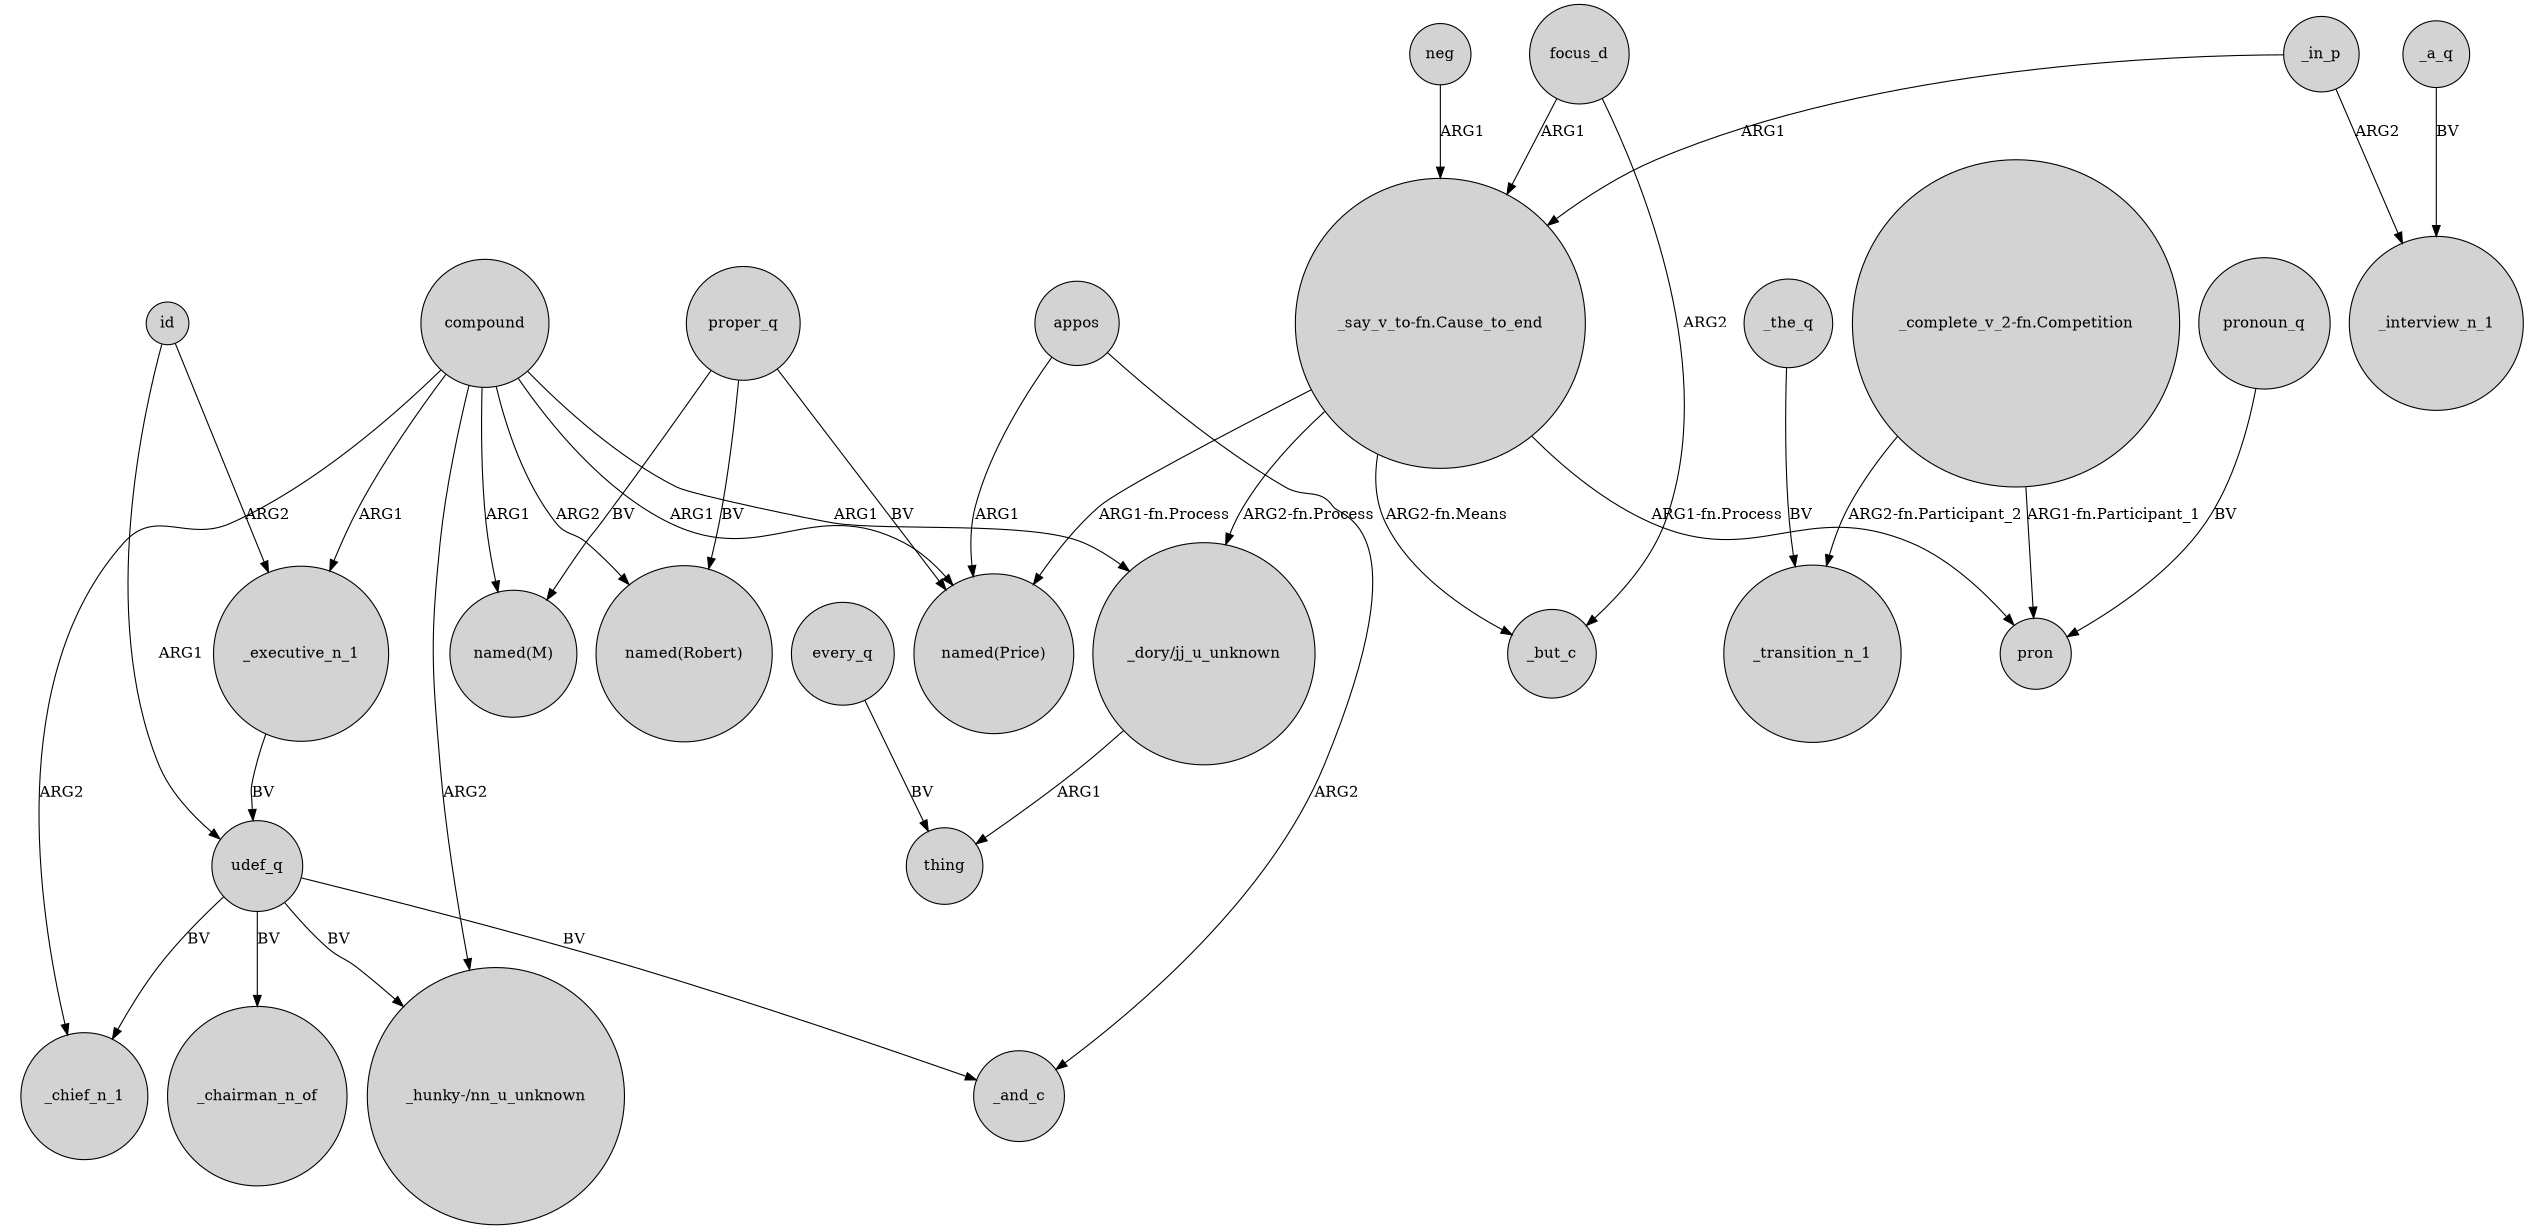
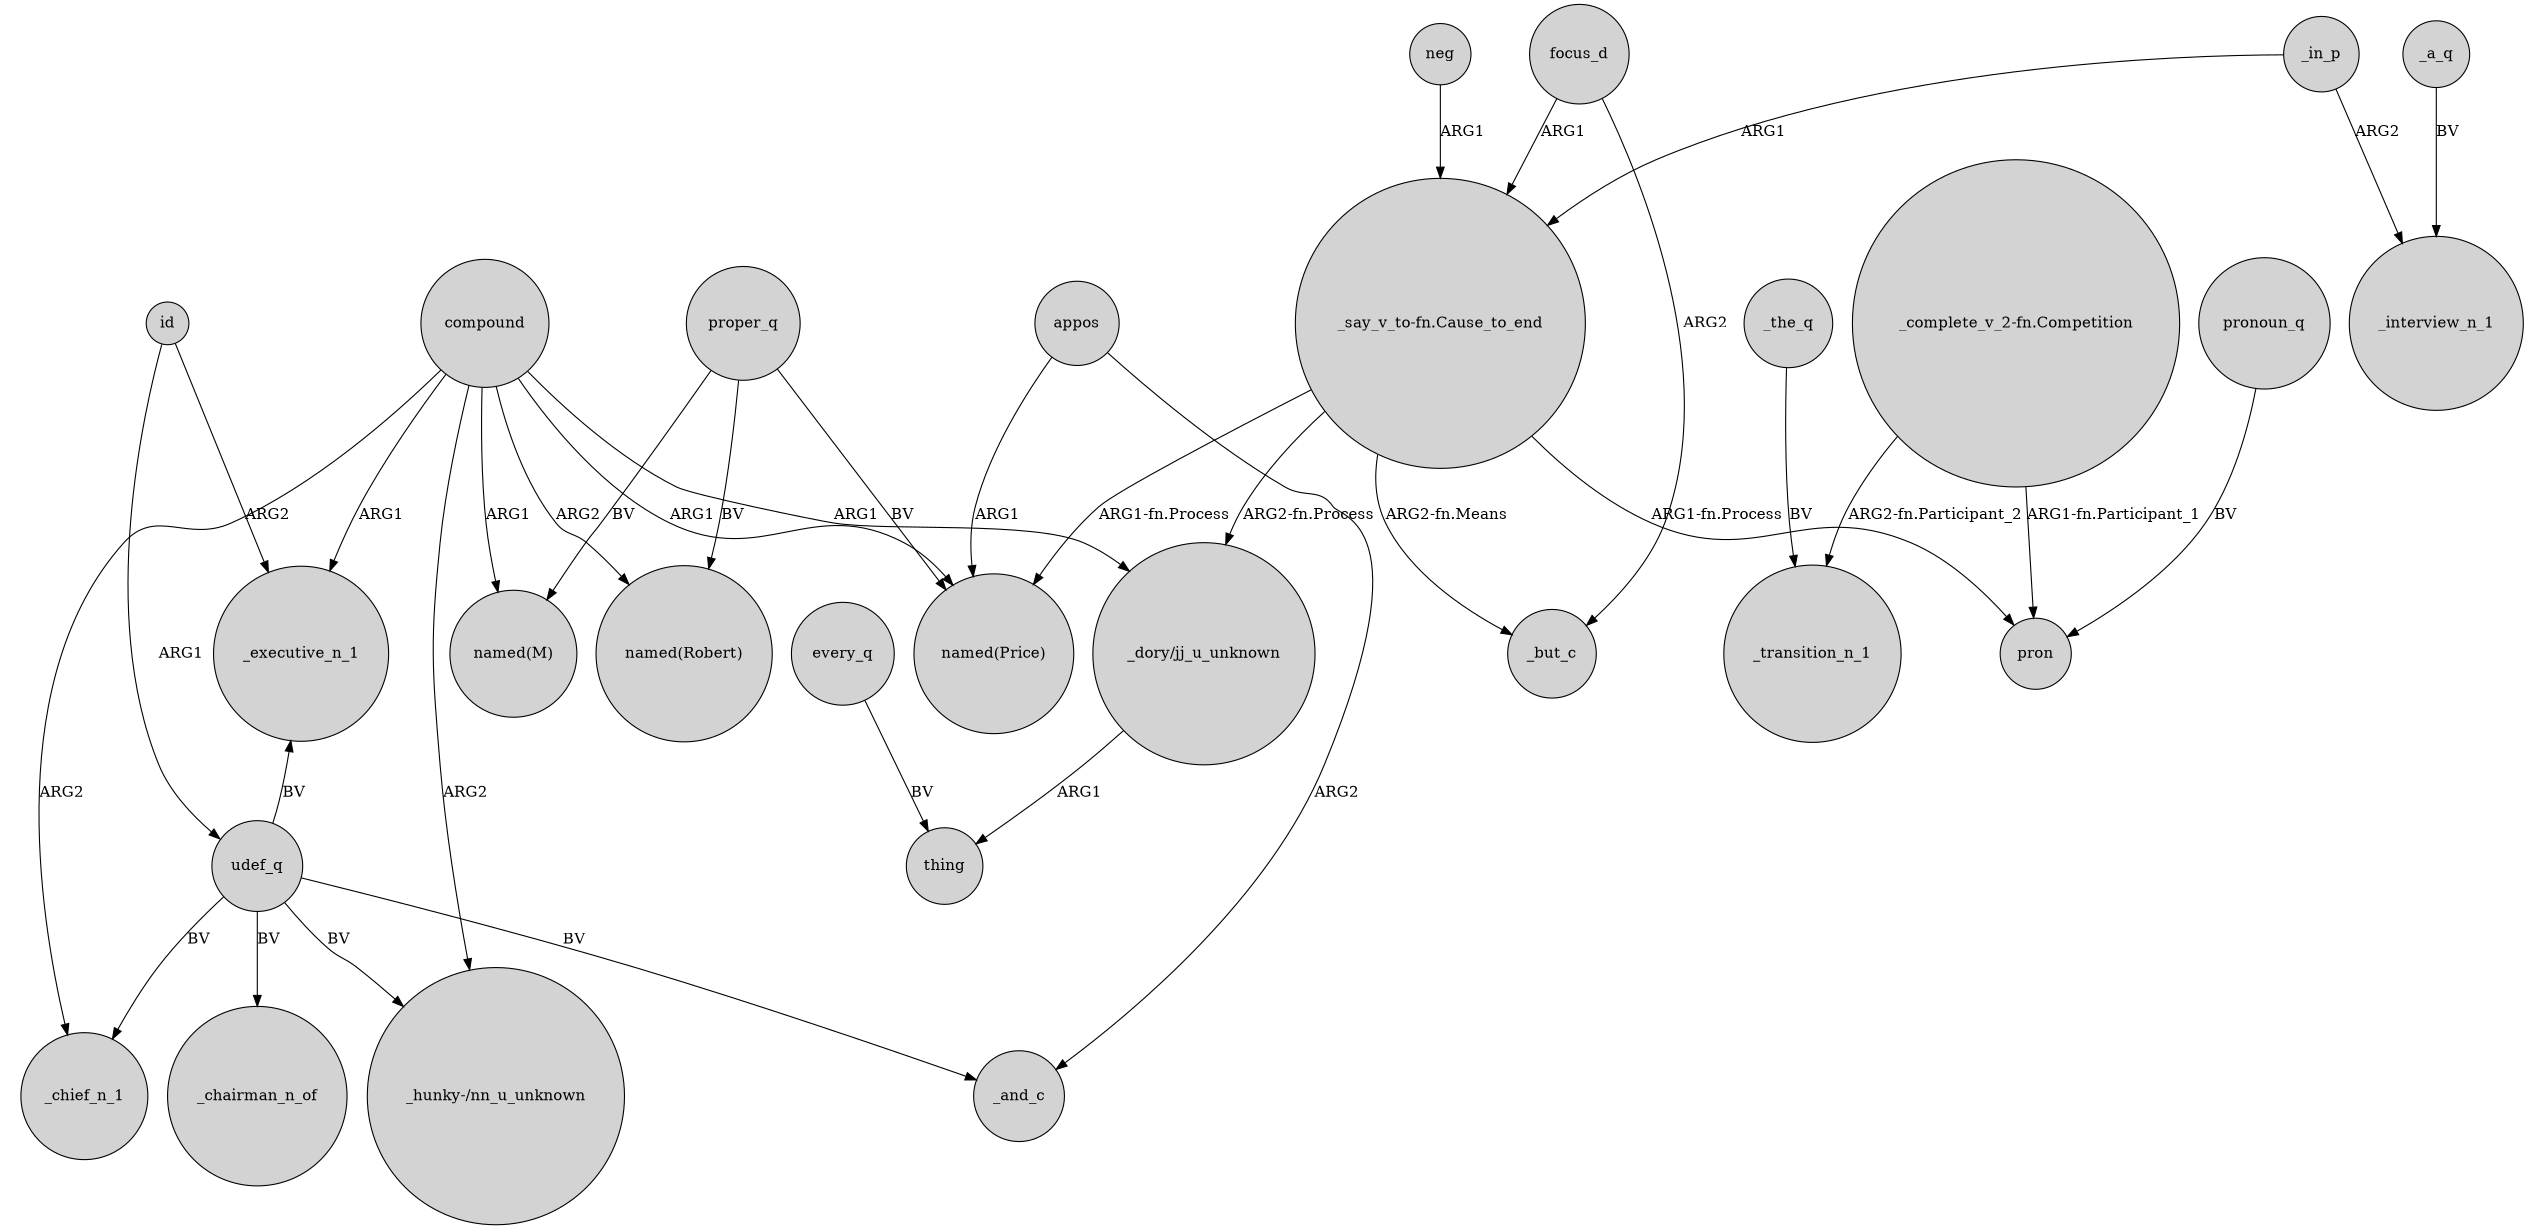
(255, 771) -> (282, 788)
